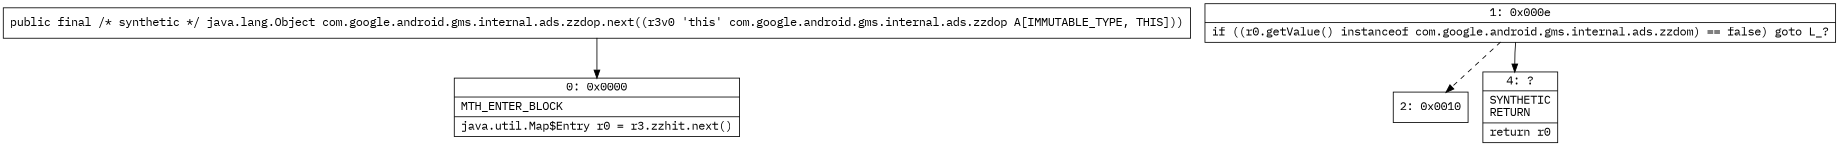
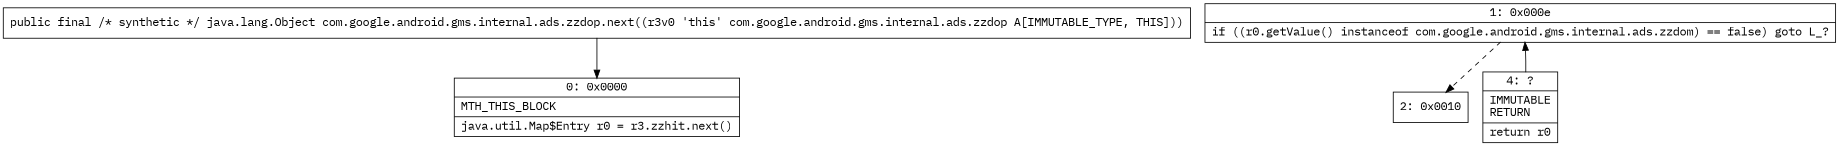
(1515, 53) -> (1526, 61)
(1520, 100) -> (1520, 100)
(512, 106) -> (509, 106)
